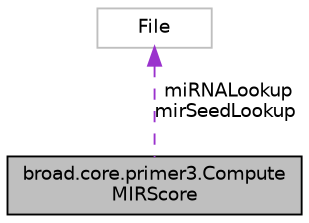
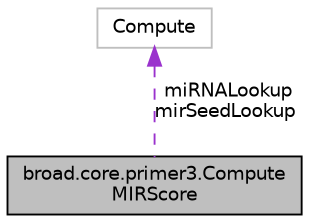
(155, 28) -> (155, 28)
